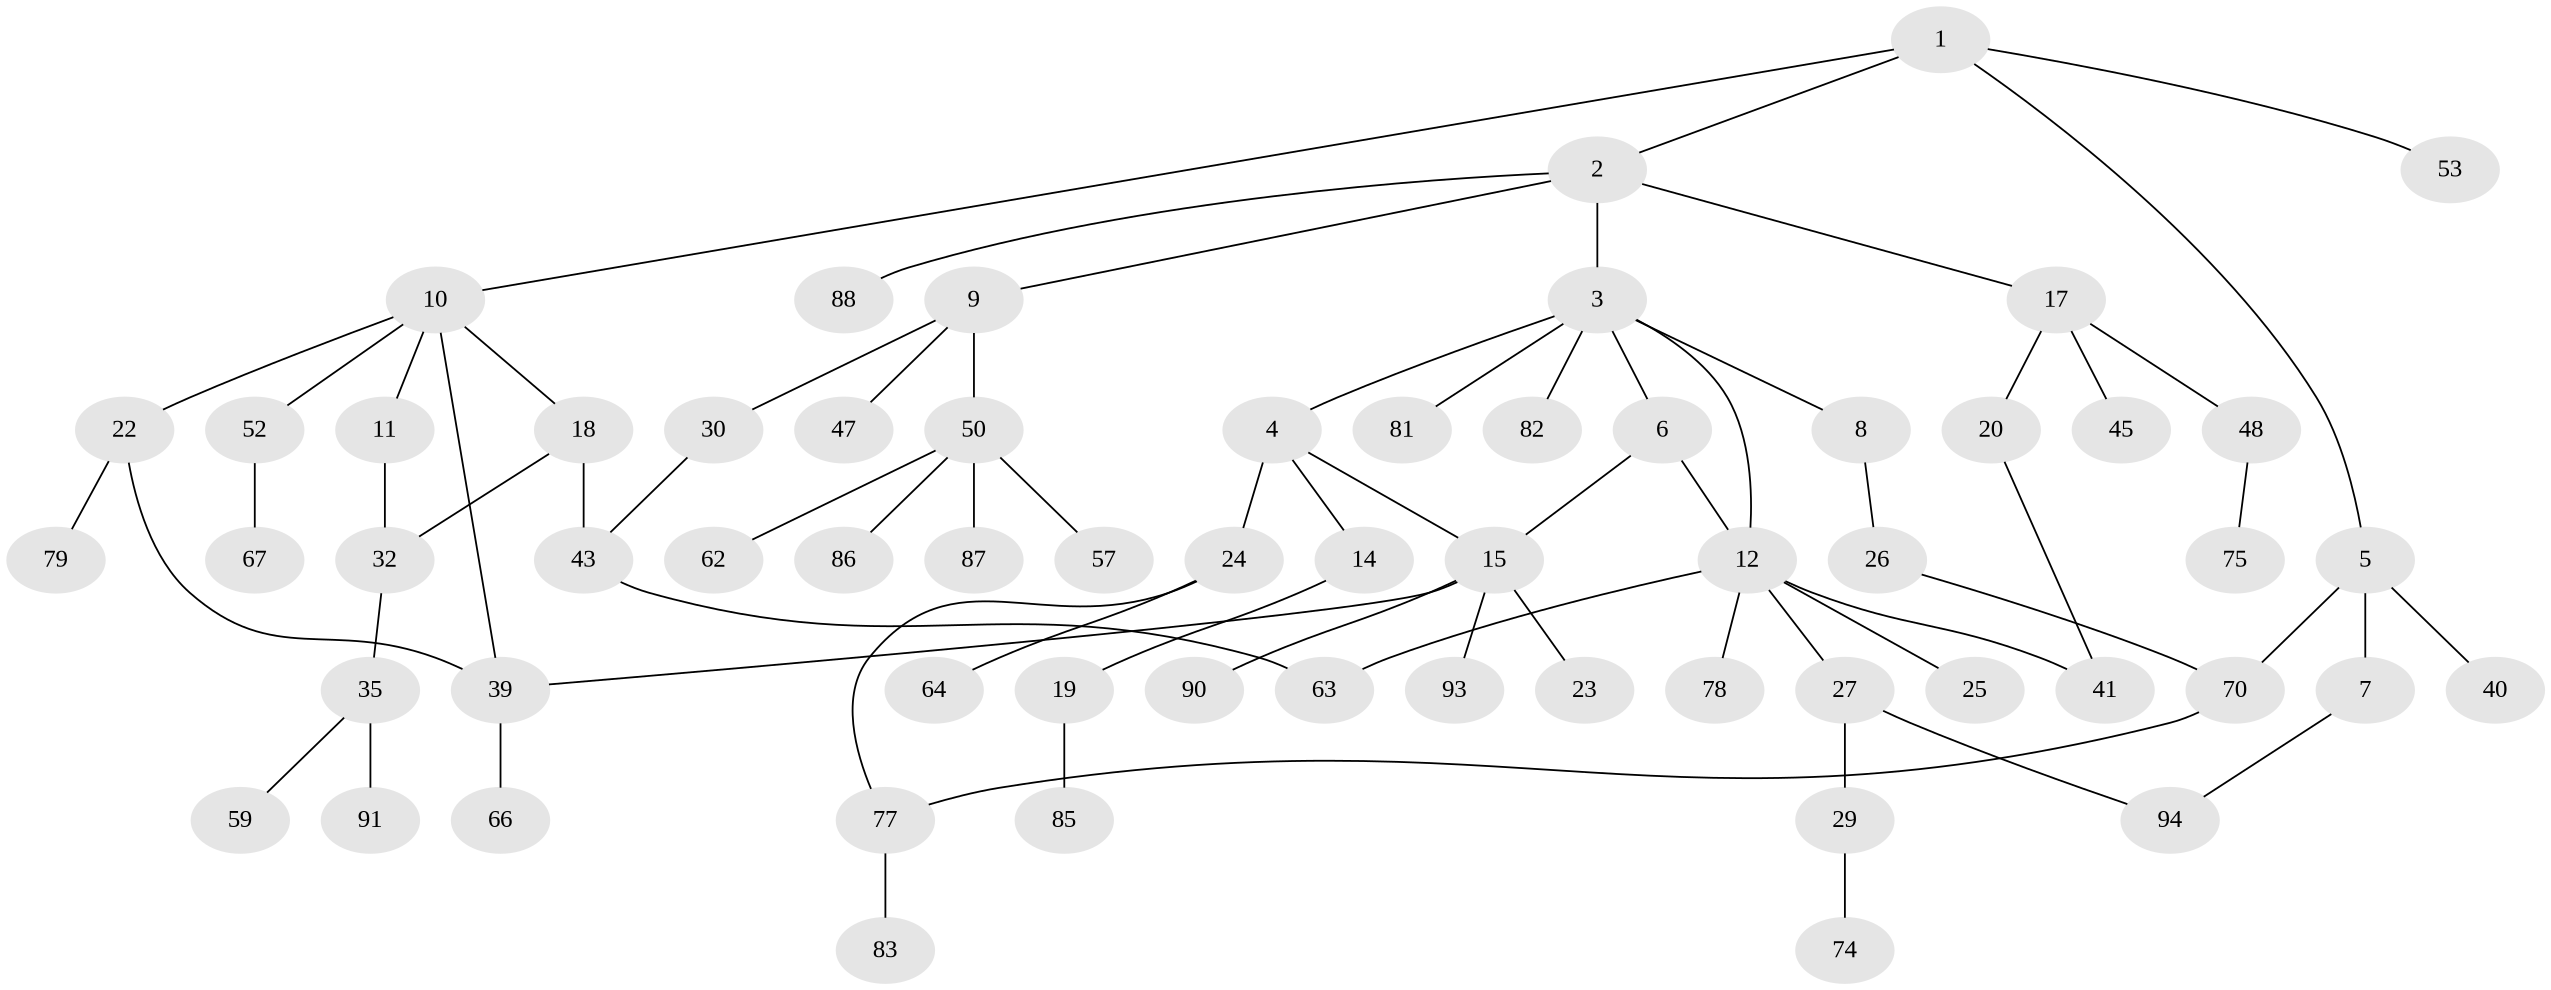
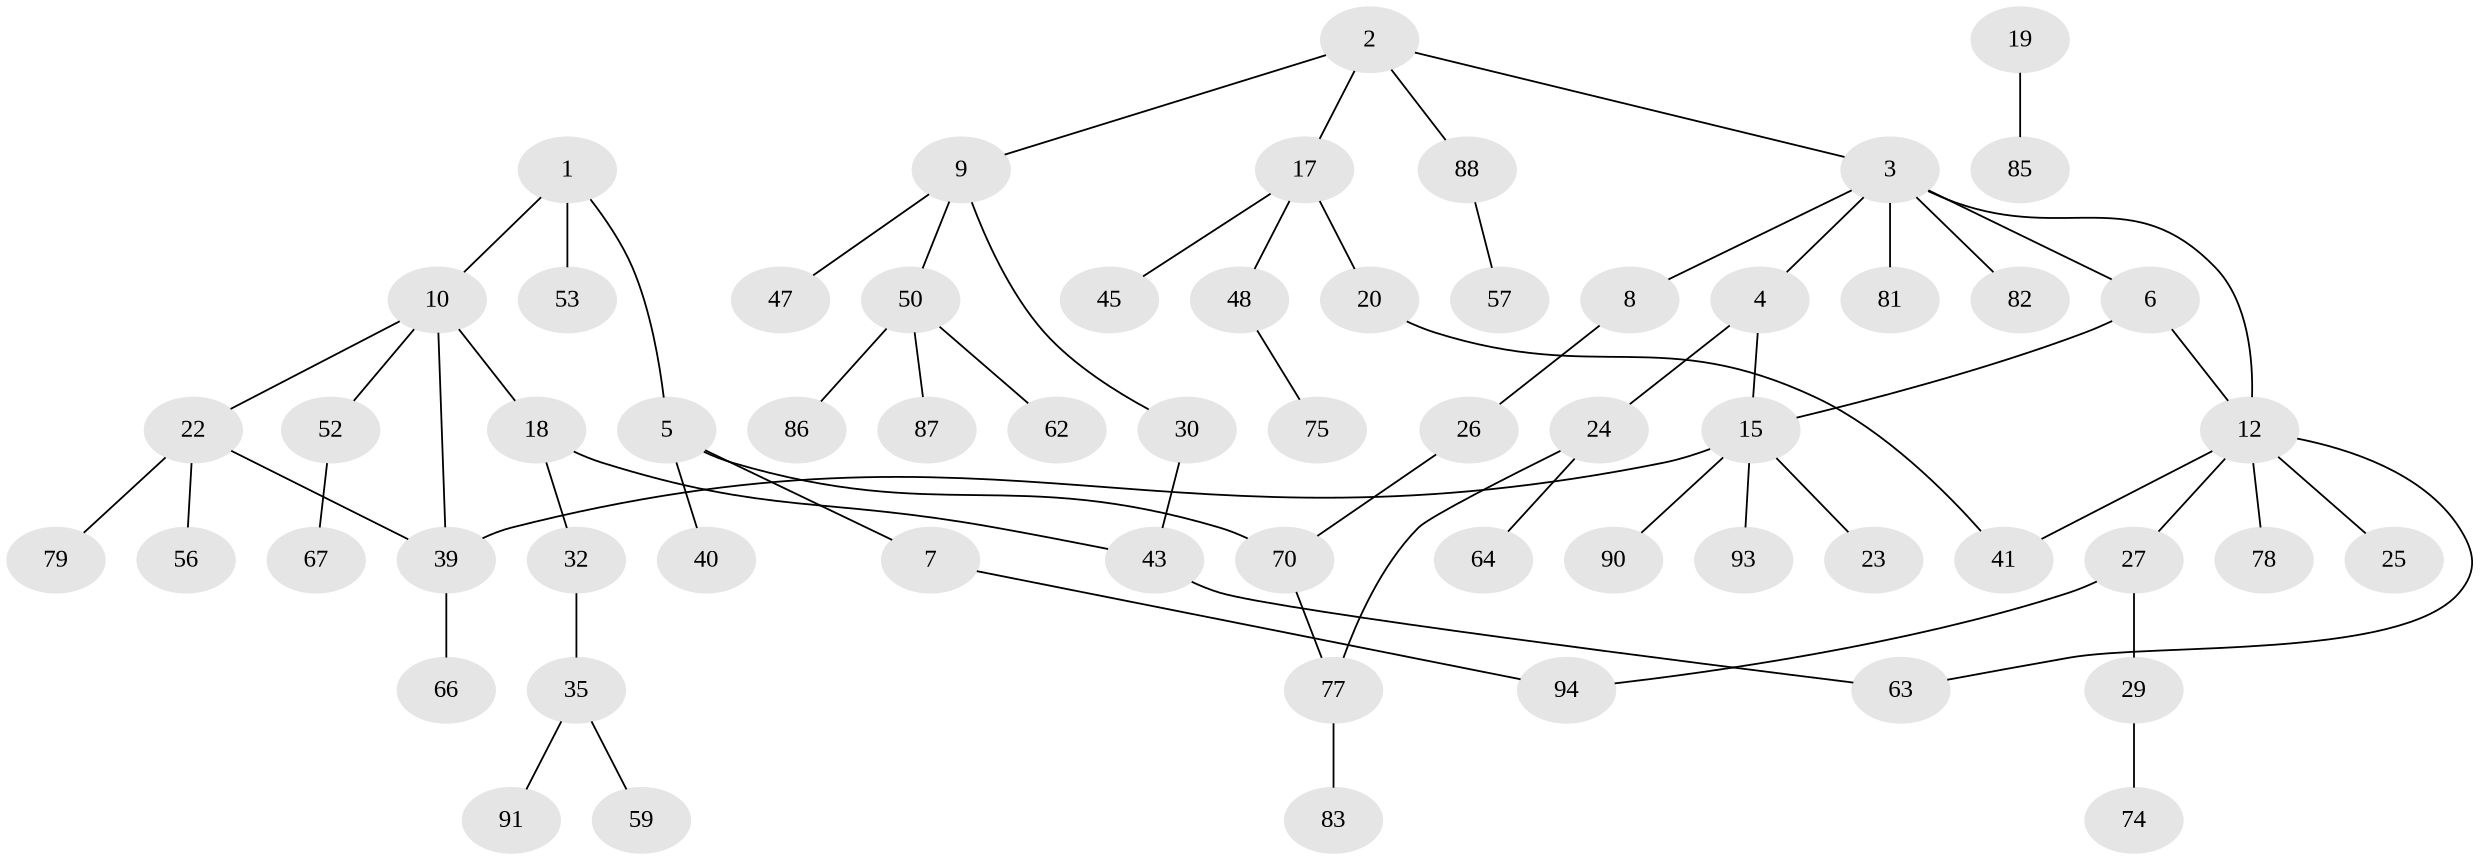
(1769, 105) -> none
(385, 430) -> none
(1039, 495) -> (1484, 235)
none -> (186, 560)
(1364, 560) -> none
